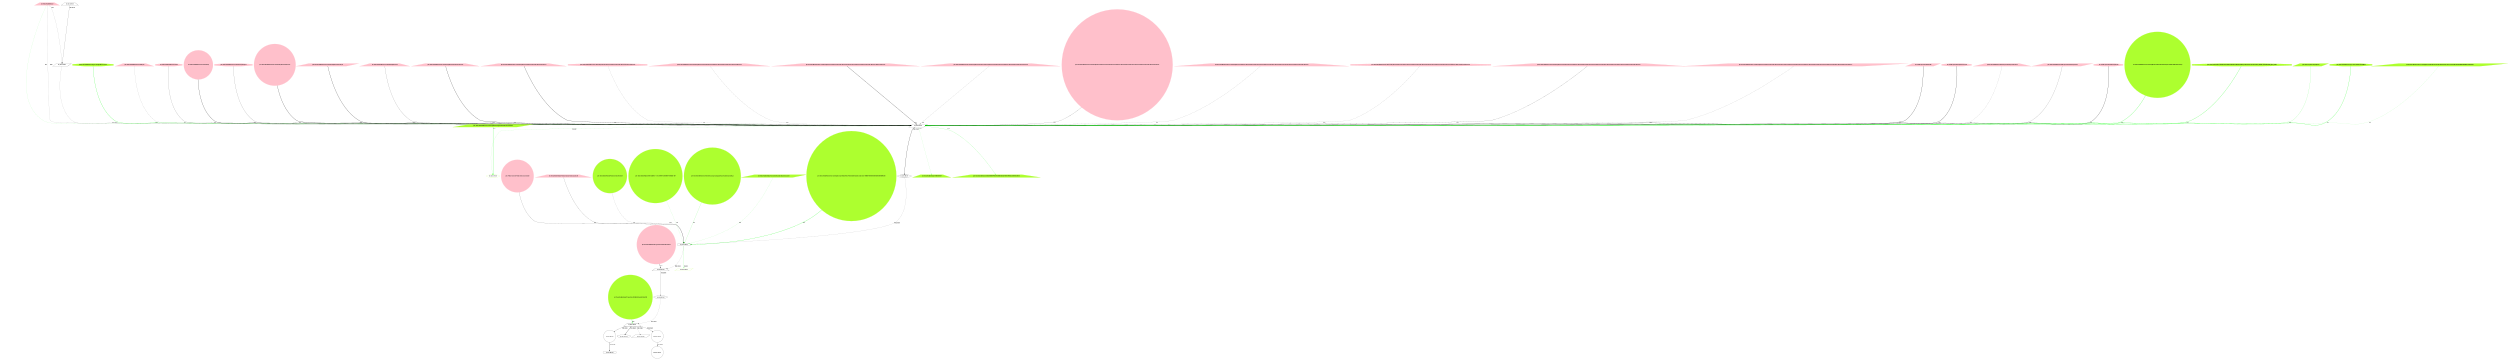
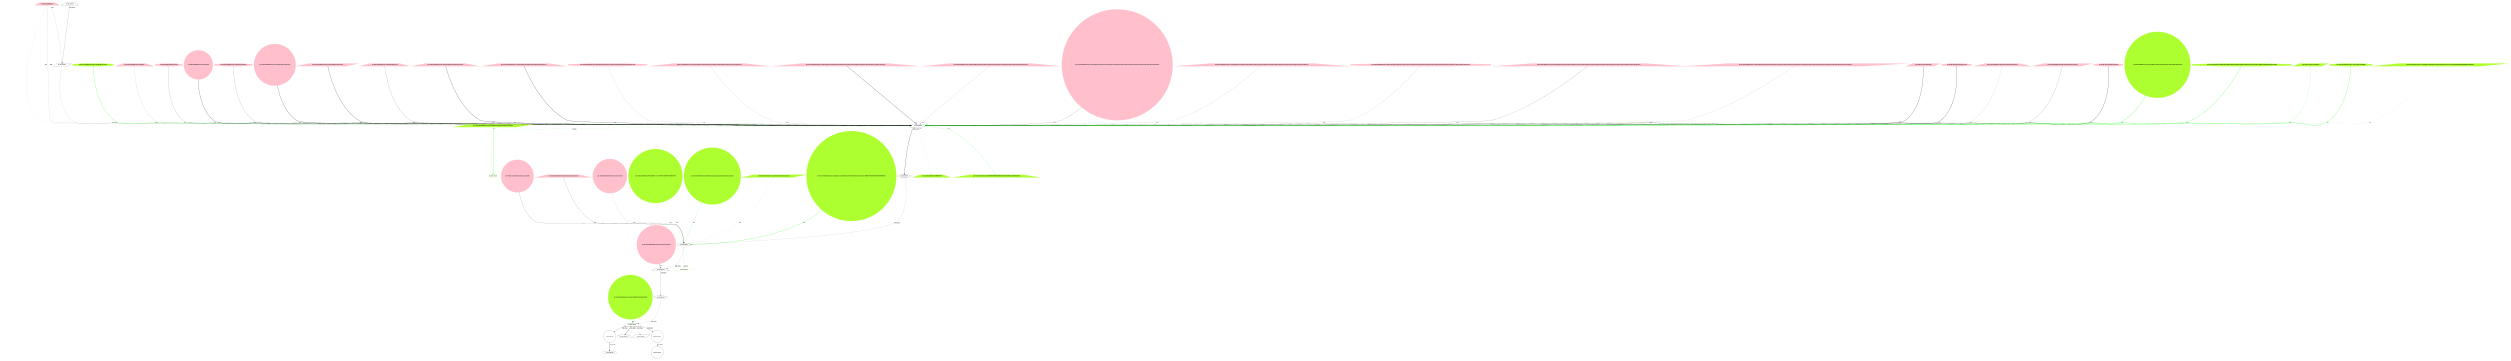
(610, 176) -> (610, 176)
